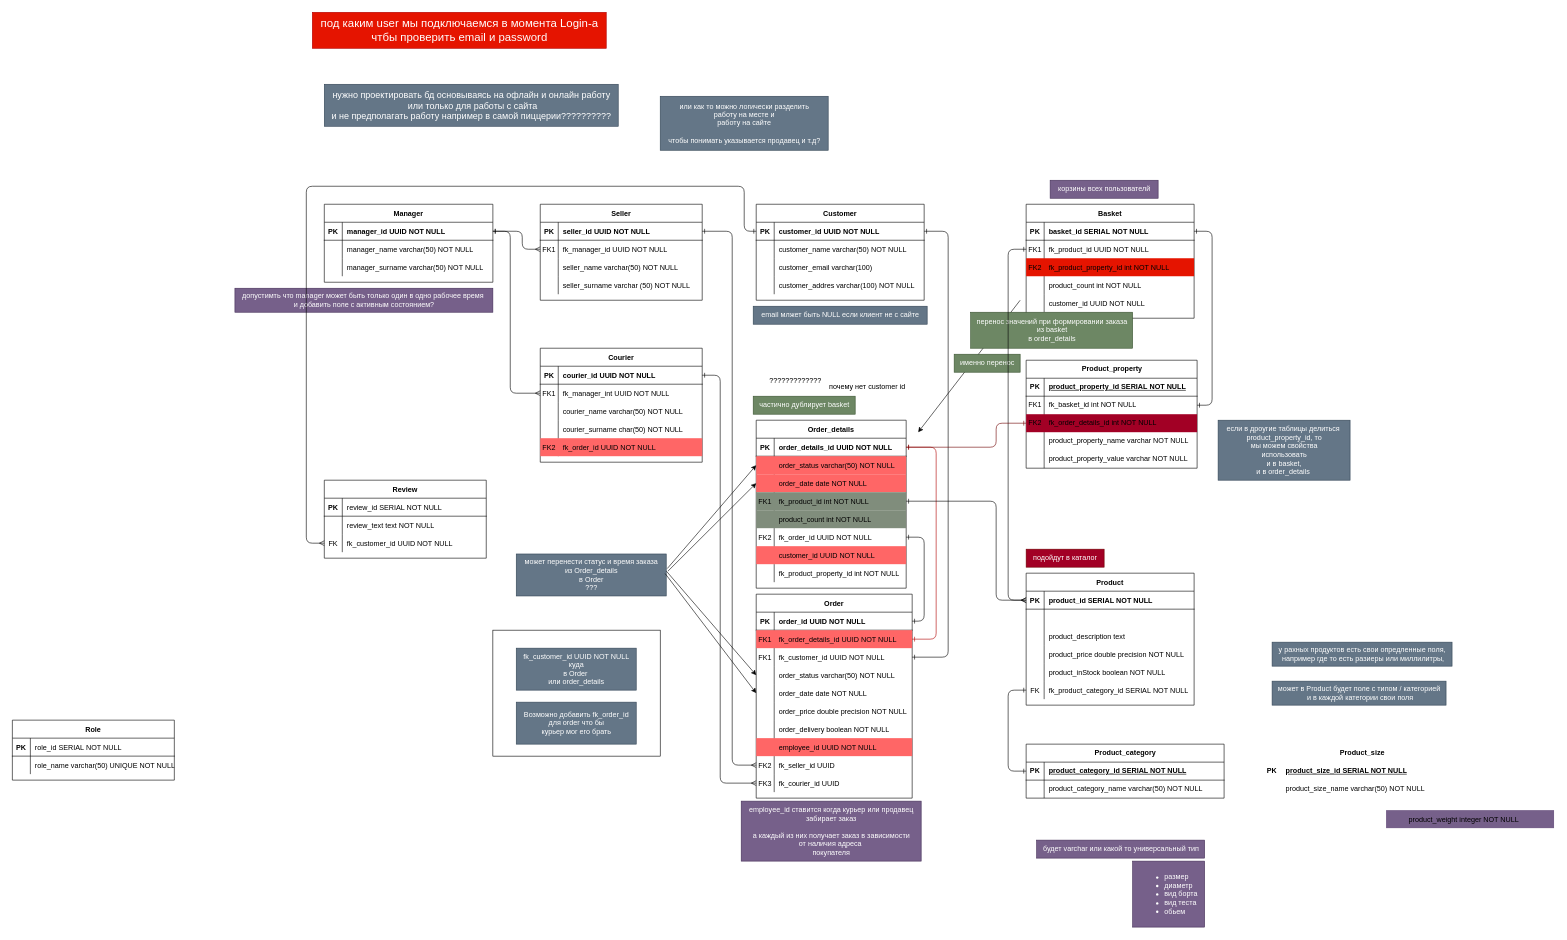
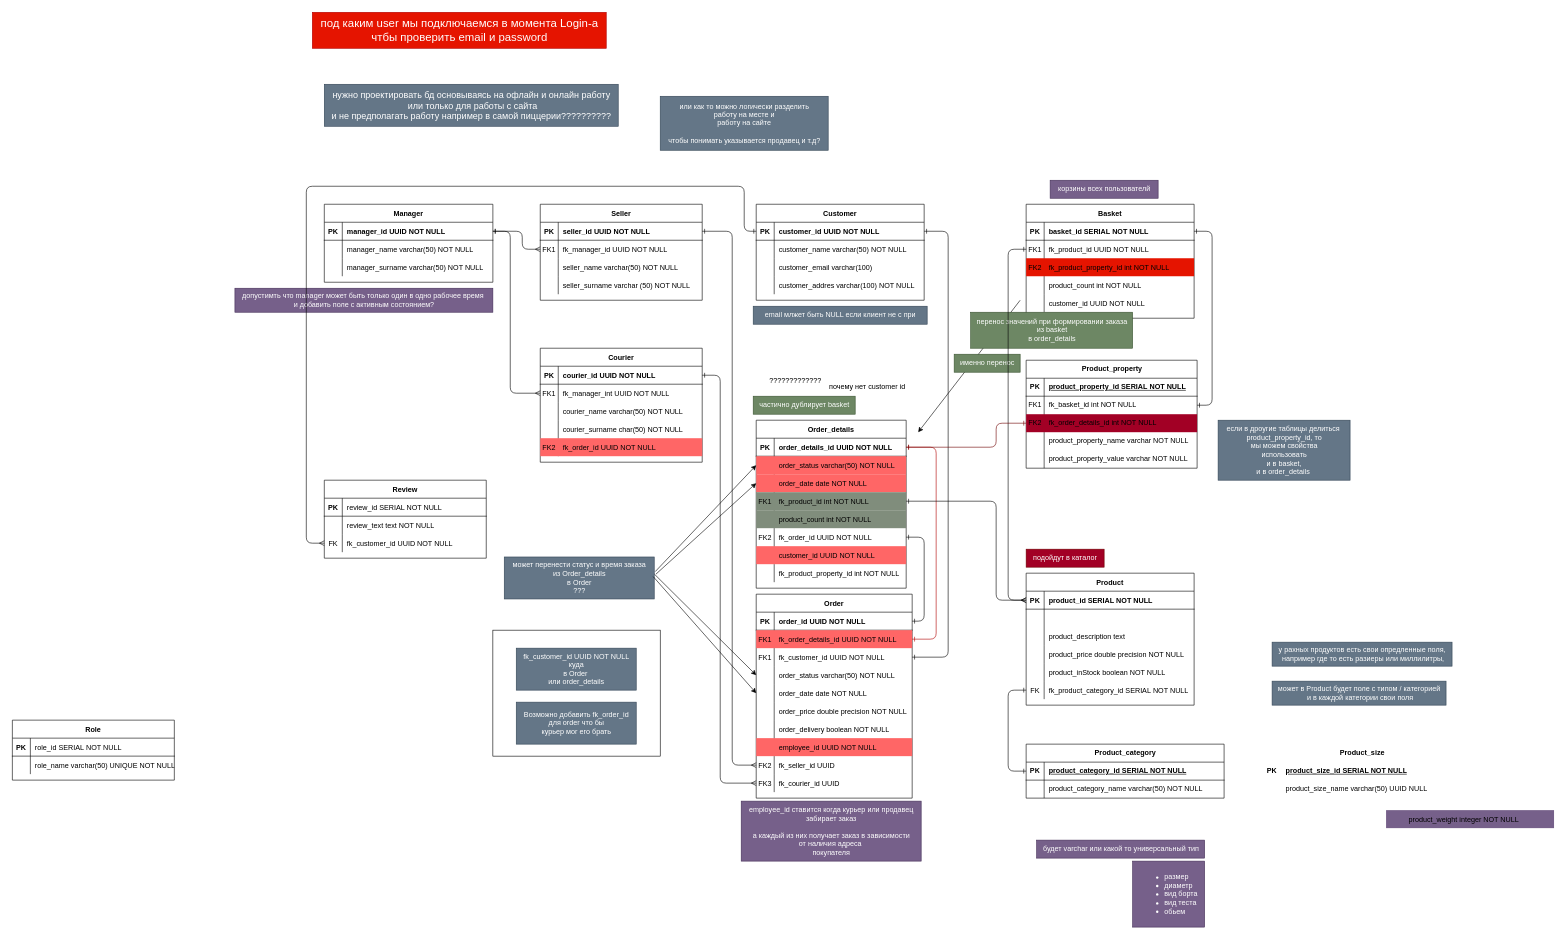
(841, 315) -> (841, 315)
(591, 575) -> (579, 578)
(1361, 789) -> (1363, 789)
